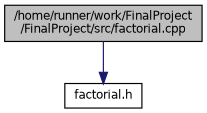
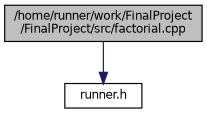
(103, 96) -> (103, 96)
